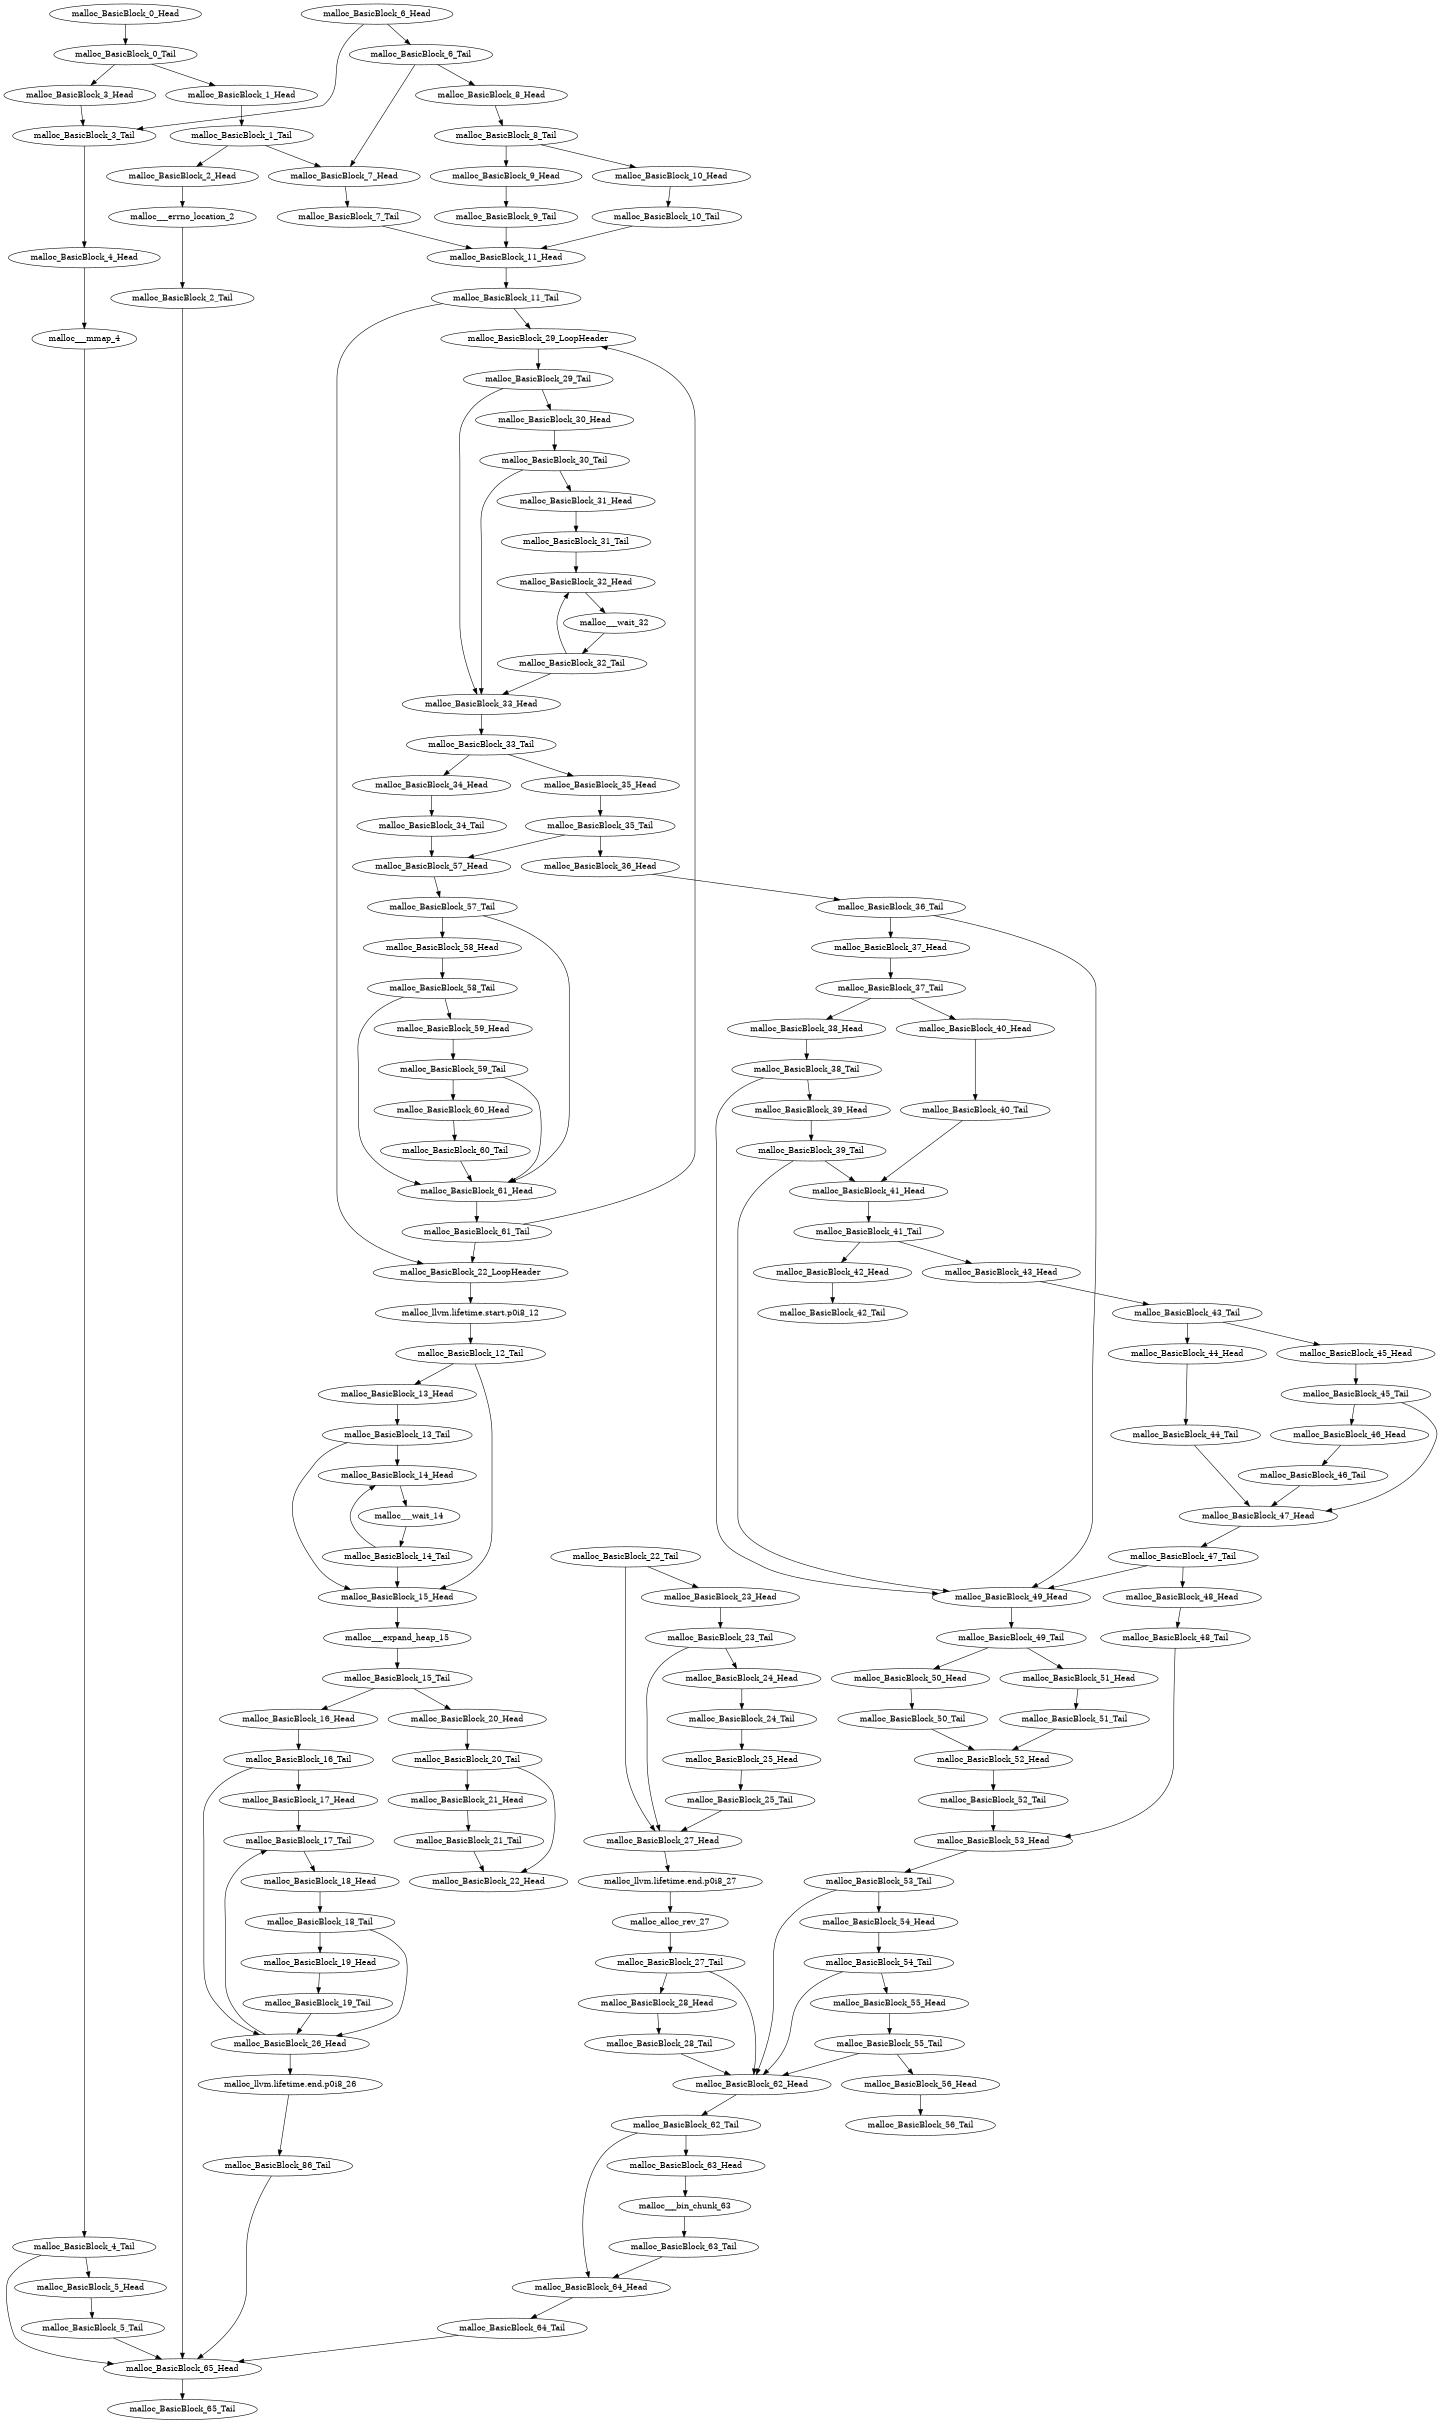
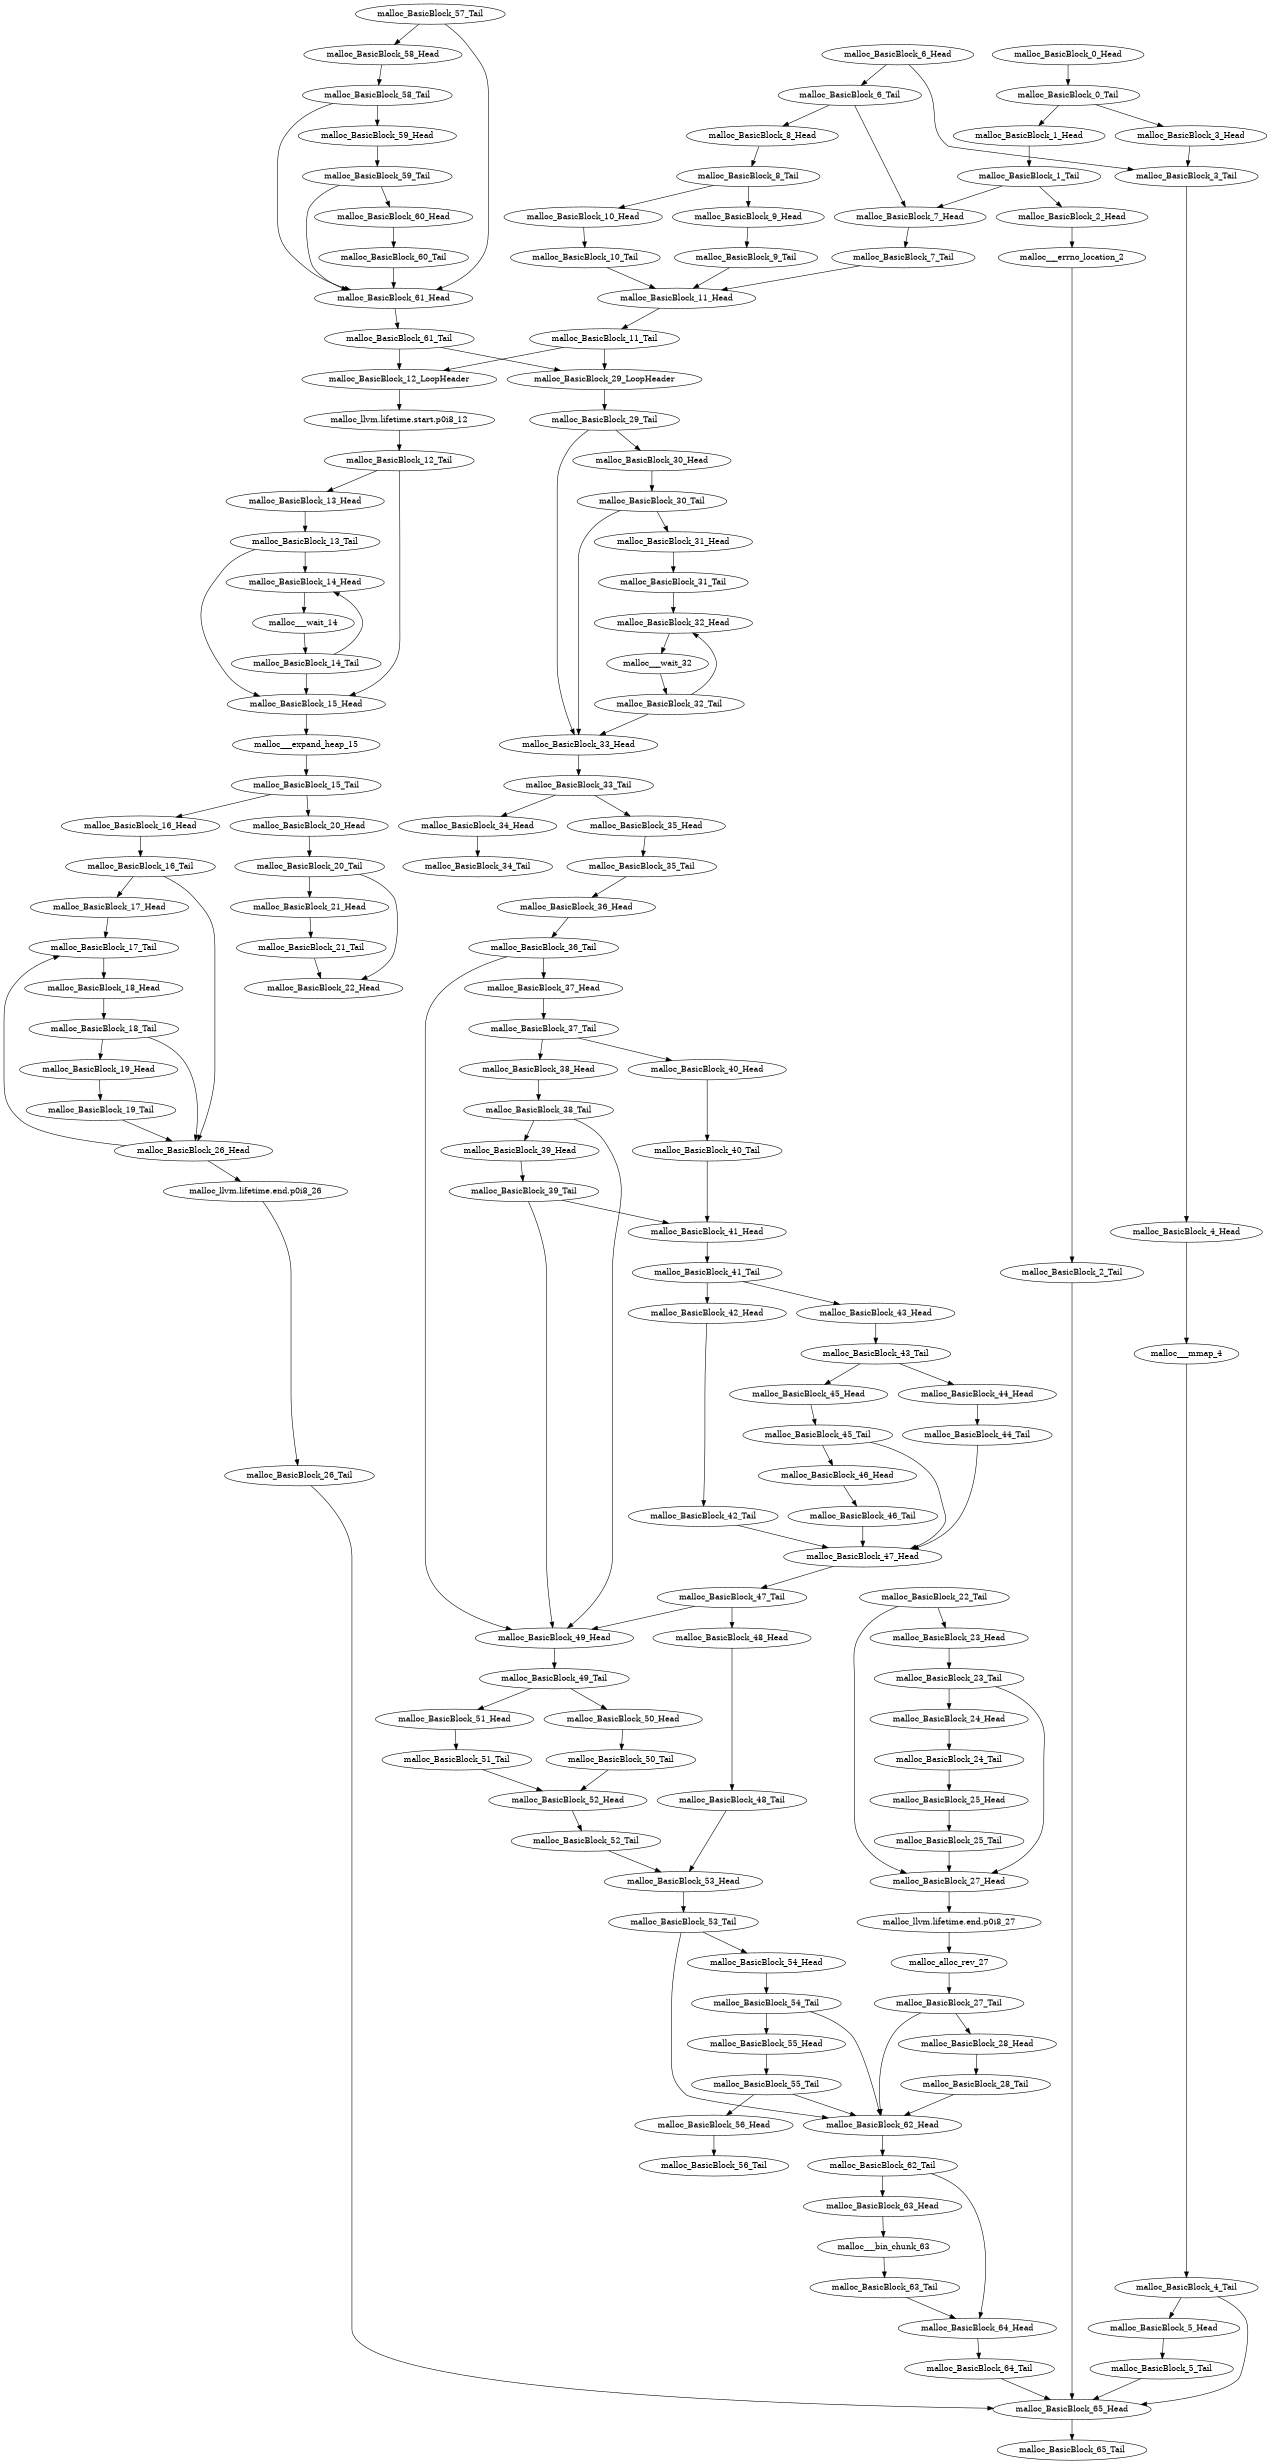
(432, 867) -> none
(471, 1273) -> (399, 379)
none -> (780, 1536)
(278, 2166) -> (299, 1476)
